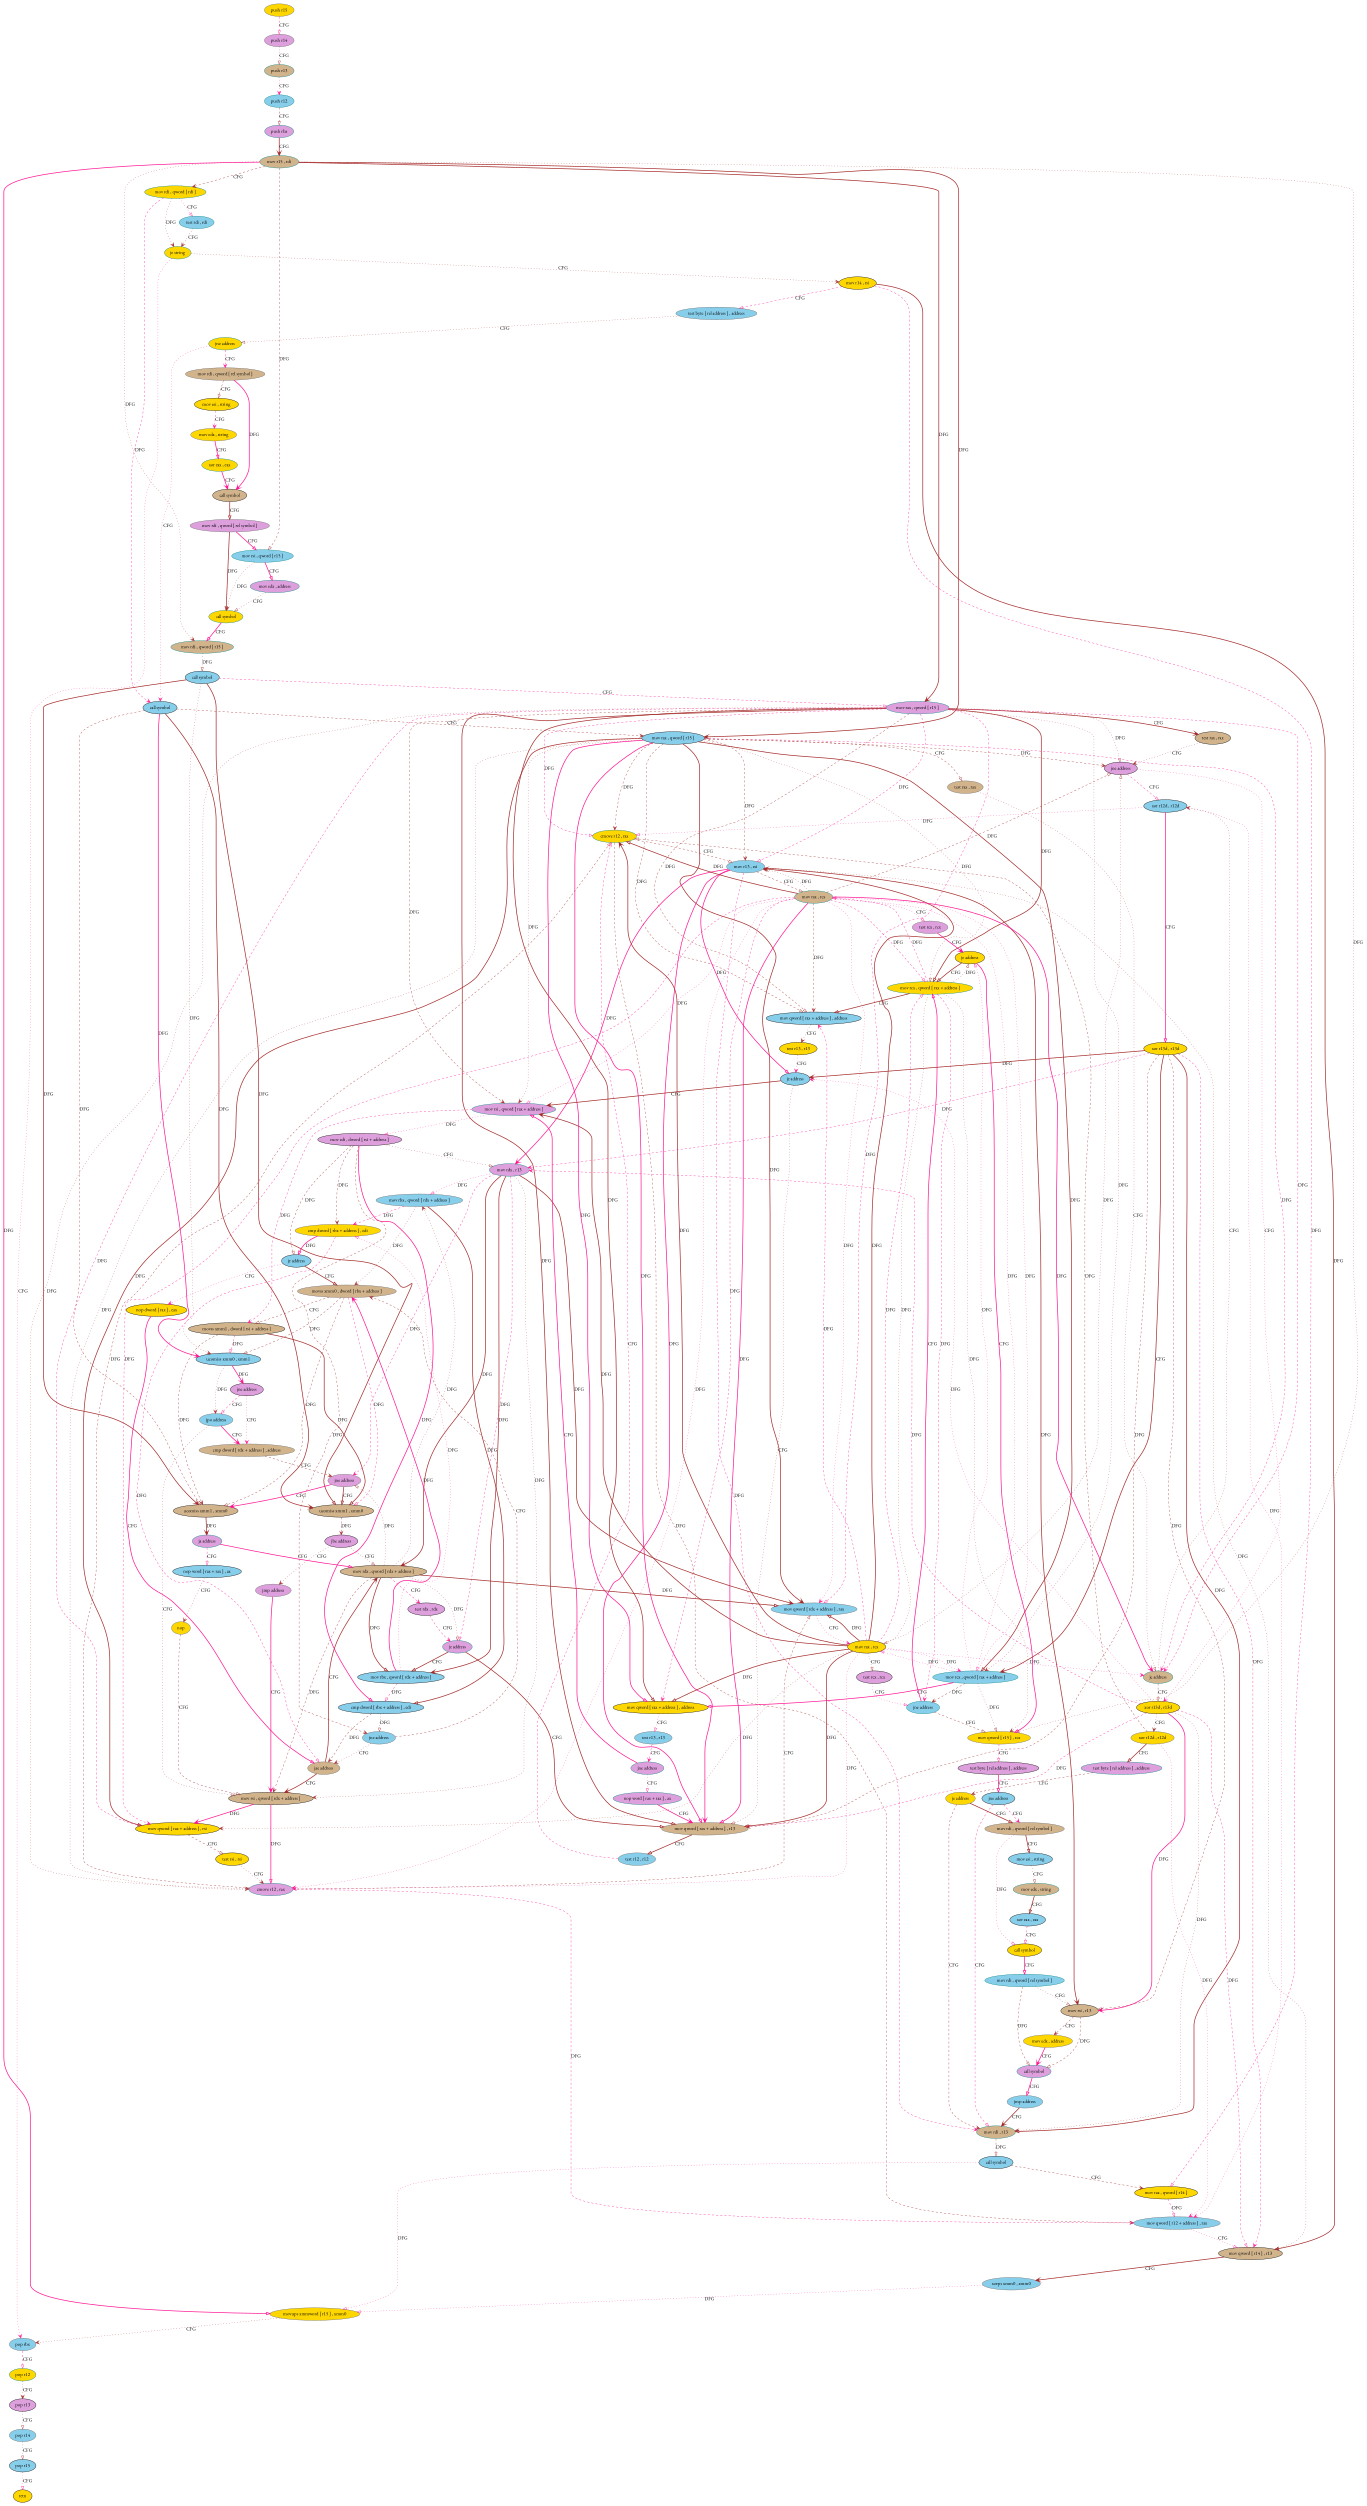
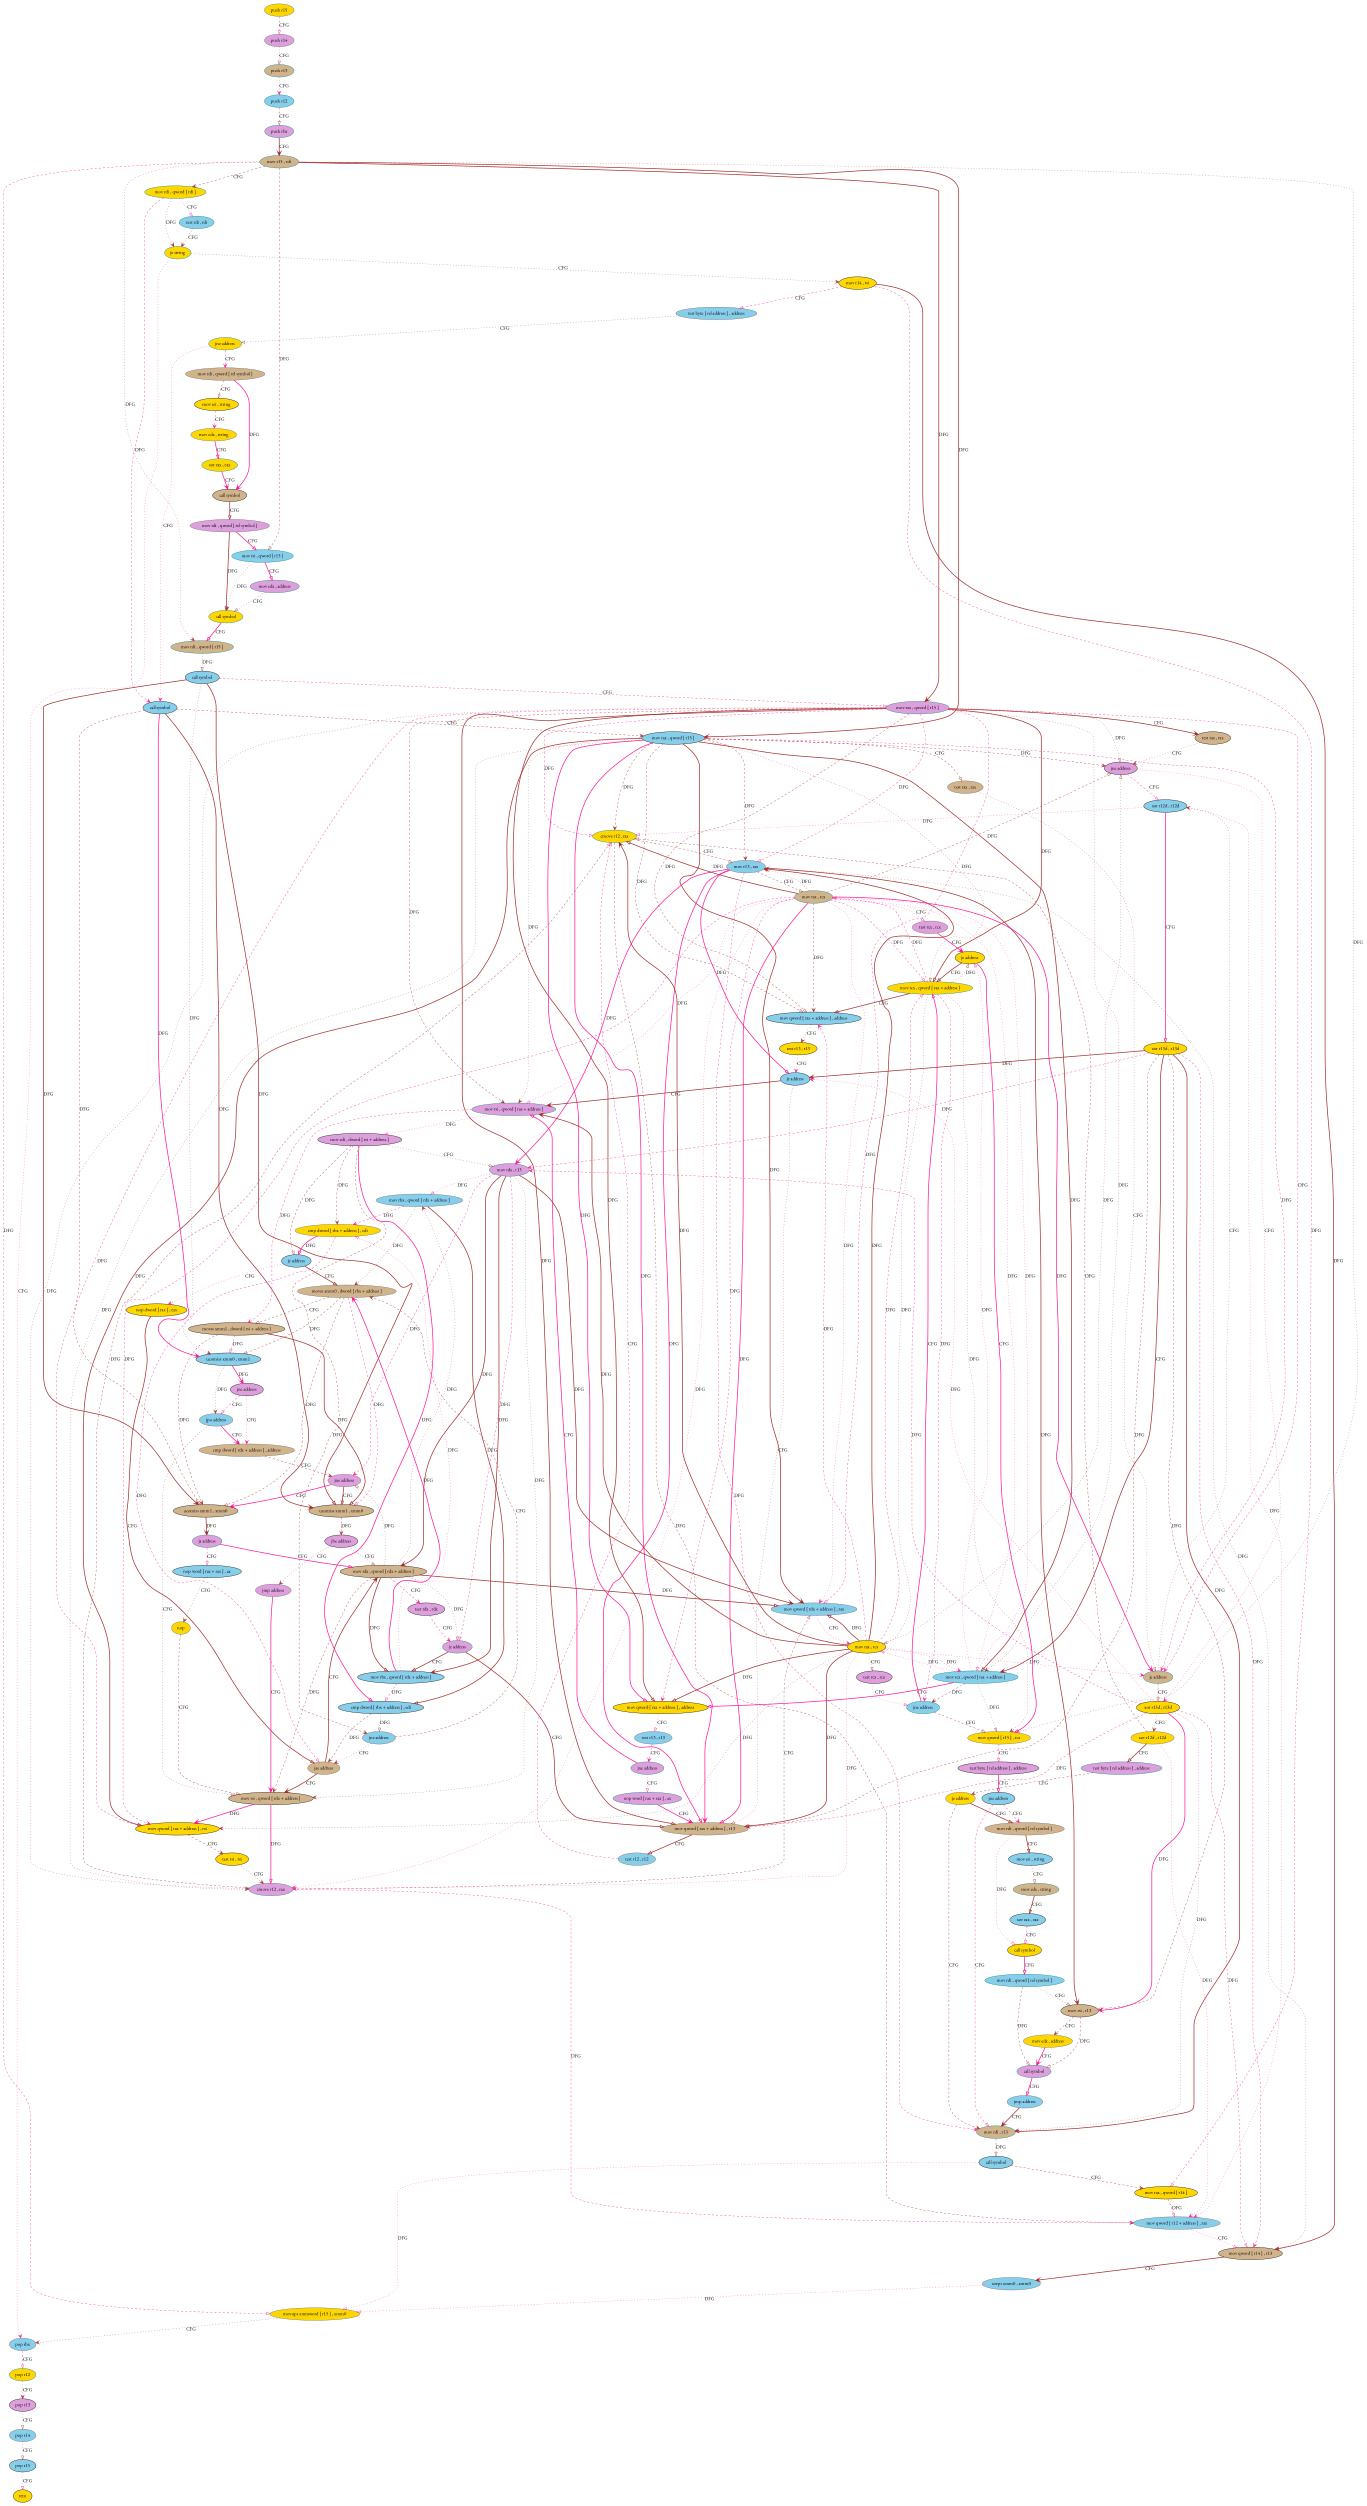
(746, 867) -> (746, 867)
(4, 1232) -> (4, 1232)
(138, 1571) -> (138, 1571)
(204, 1844) -> (204, 1844)
